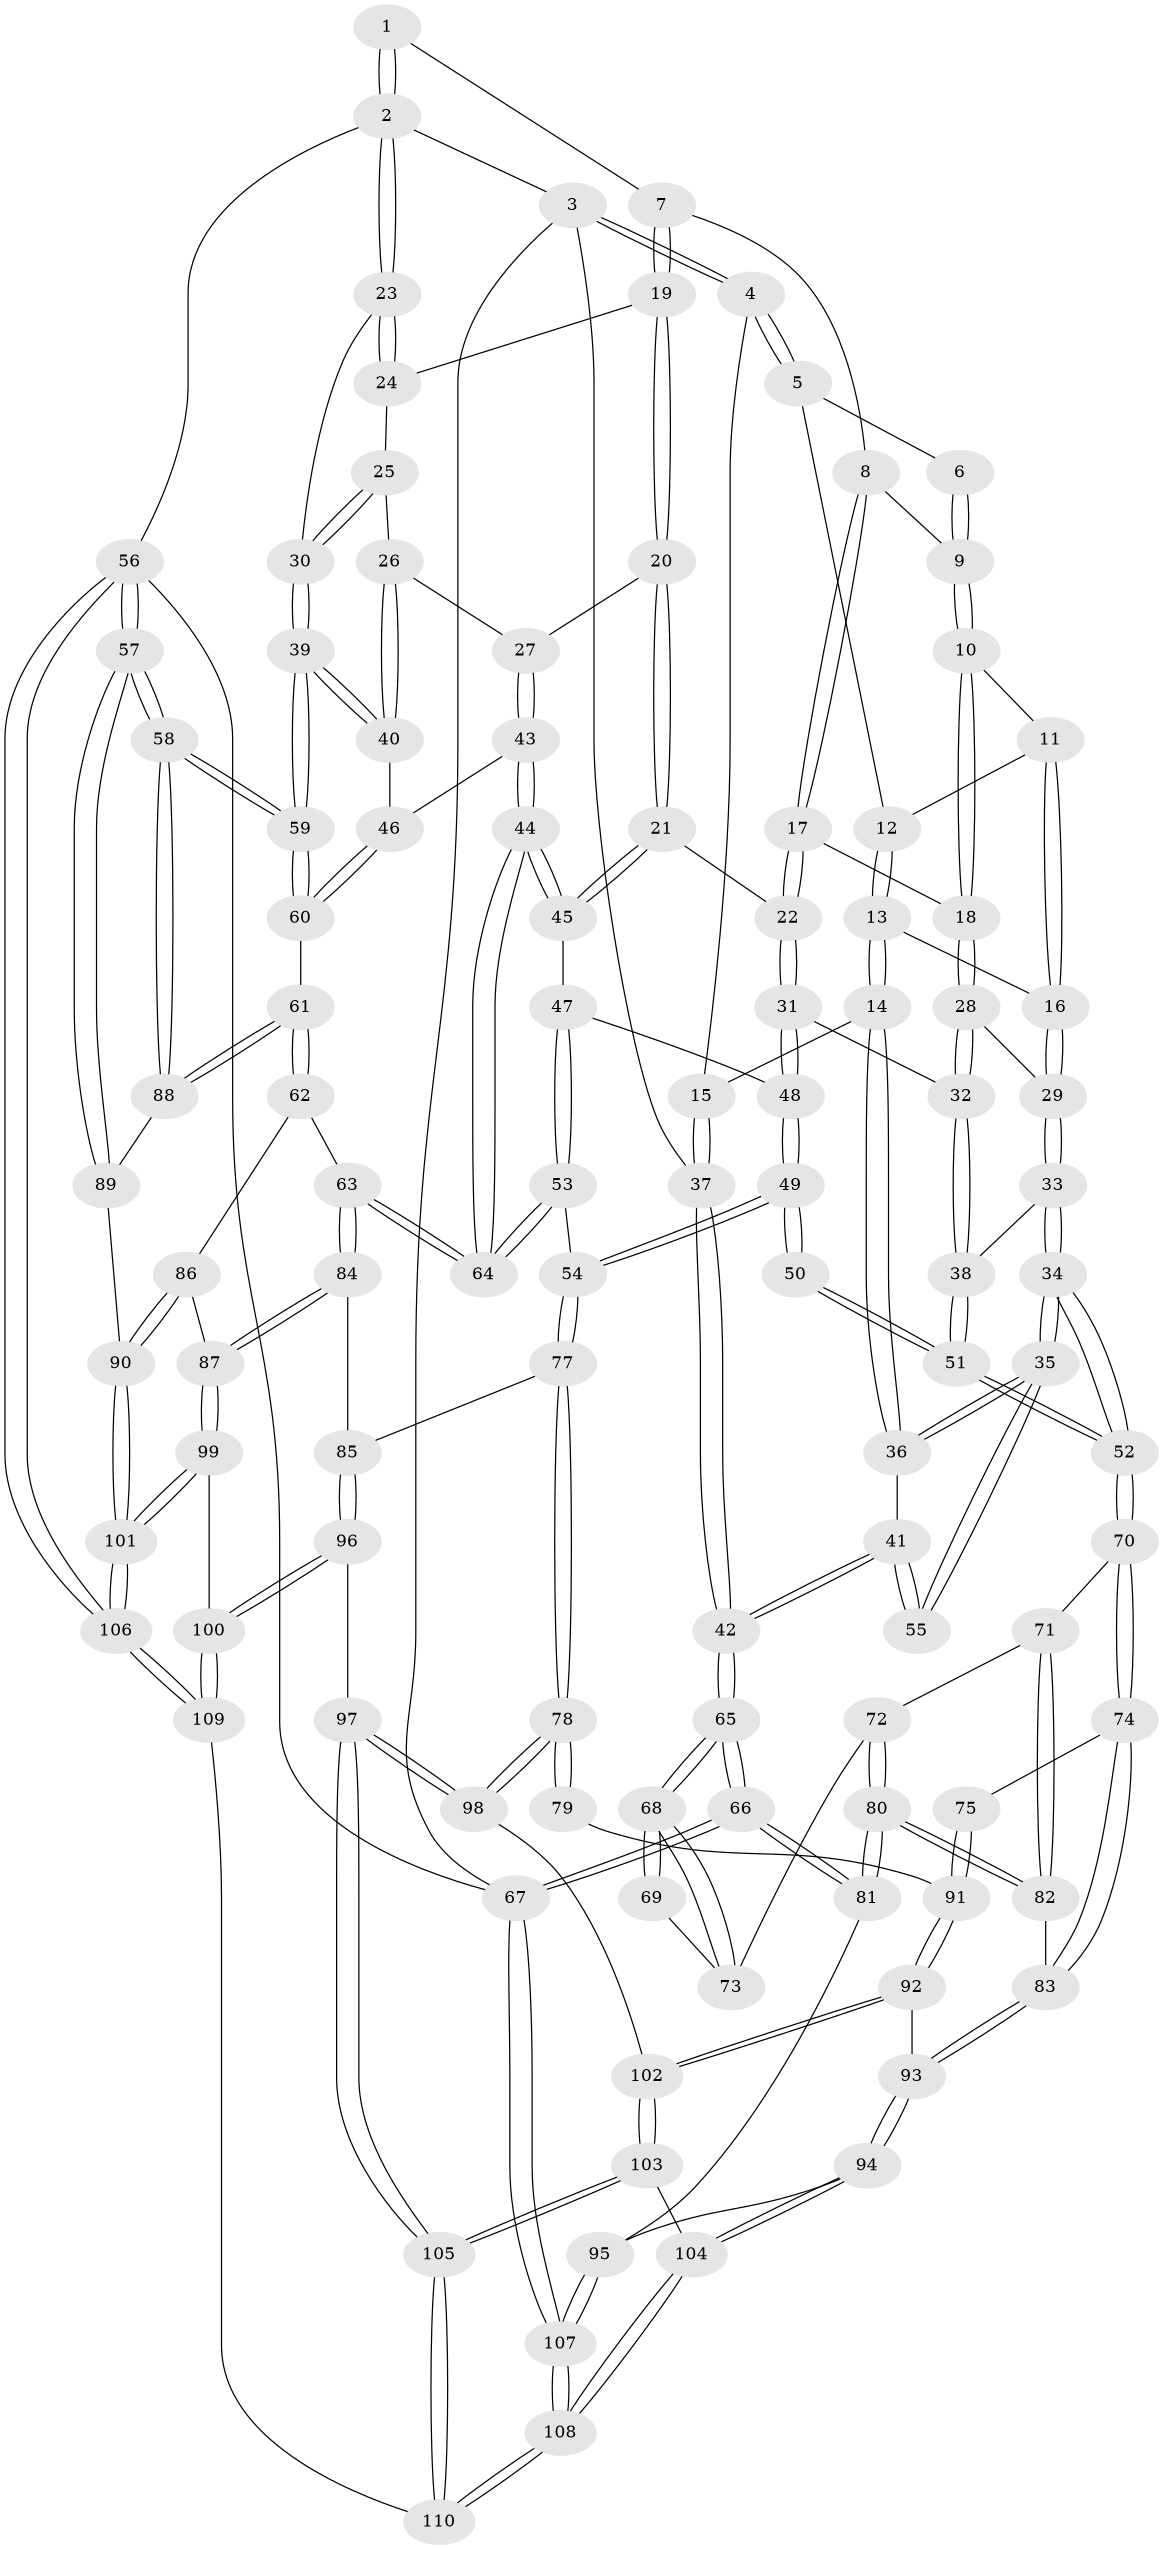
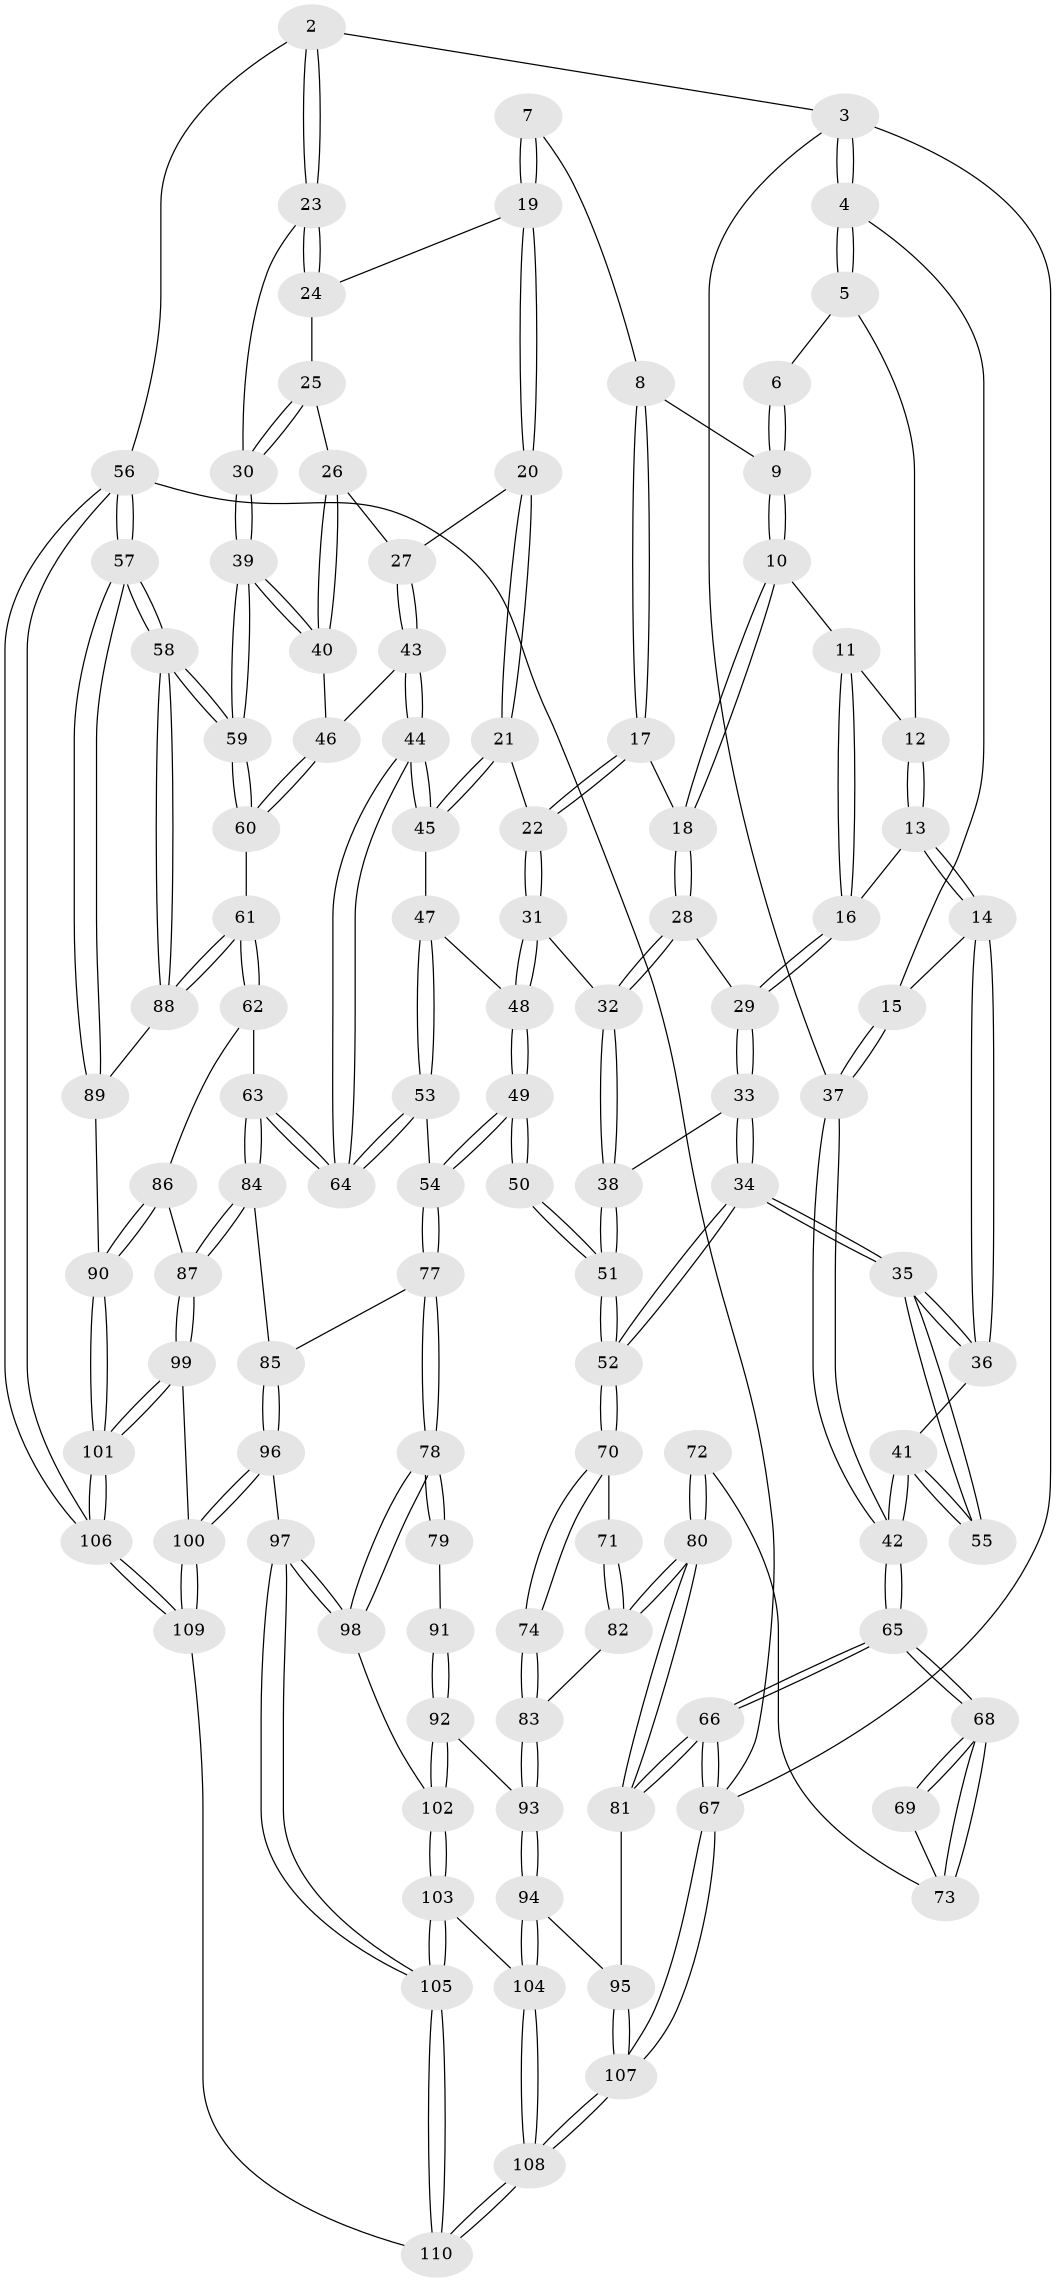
(387, 27) -> none
(962, 1676) -> none
(966, 1809) -> none
